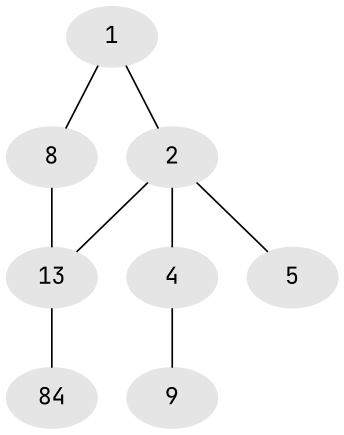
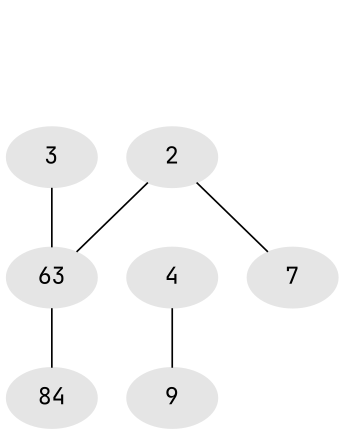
(112, 37) -> none
(52, 157) -> (52, 157)
(172, 218) -> none
(52, 278) -> (52, 278)
(293, 278) -> (293, 278)
